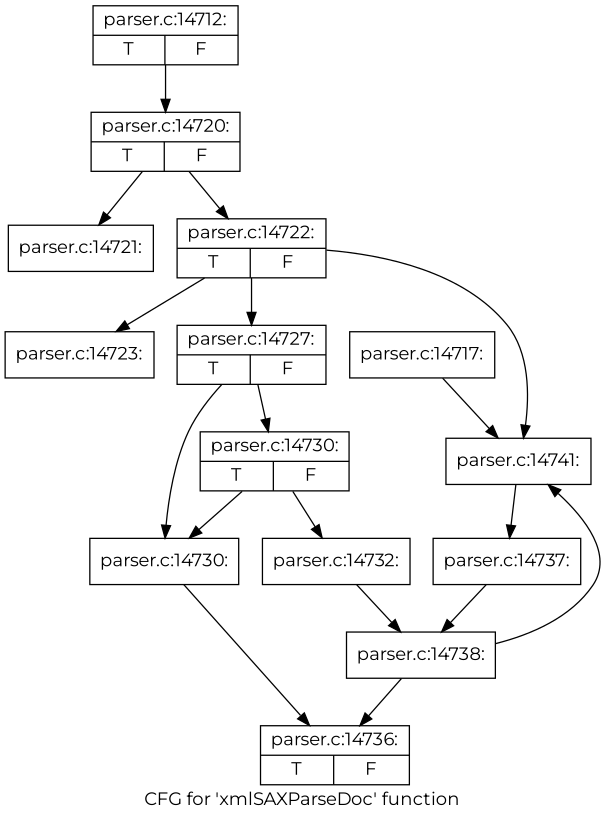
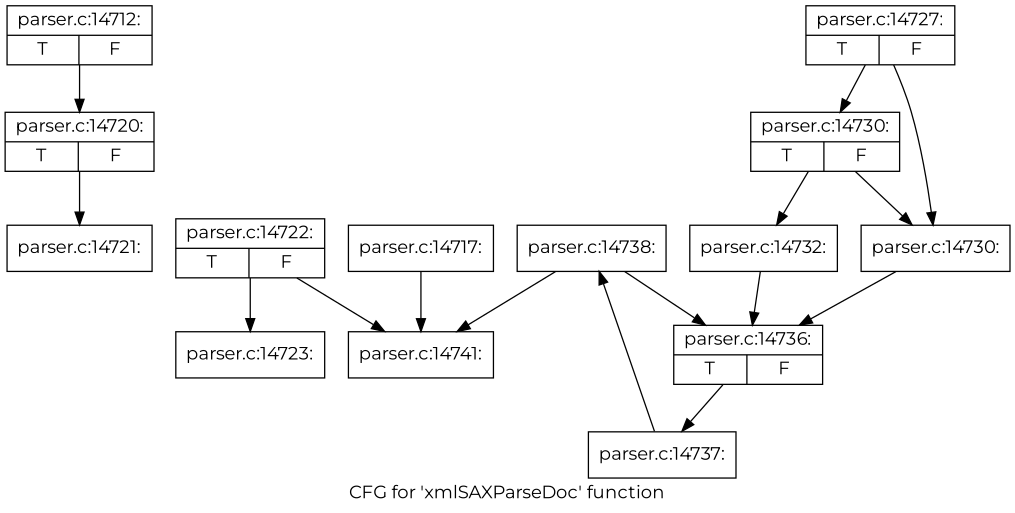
(204, 190) -> none
(252, 295) -> none
(513, 505) -> (707, 403)
(374, 604) -> (757, 292)
